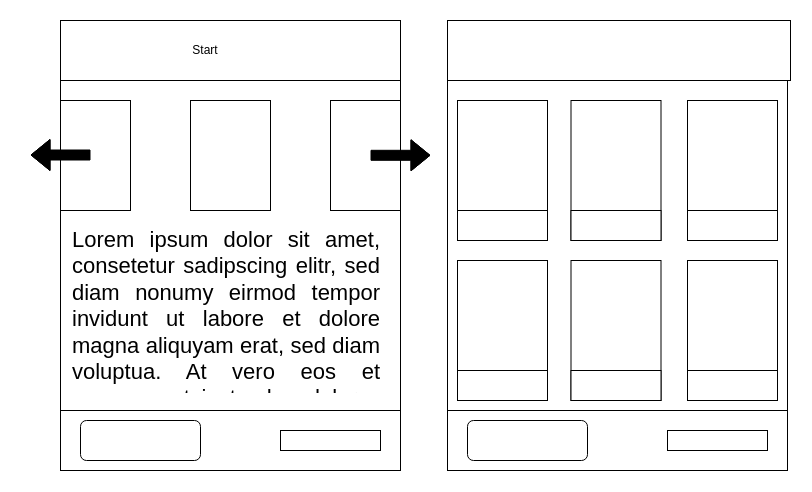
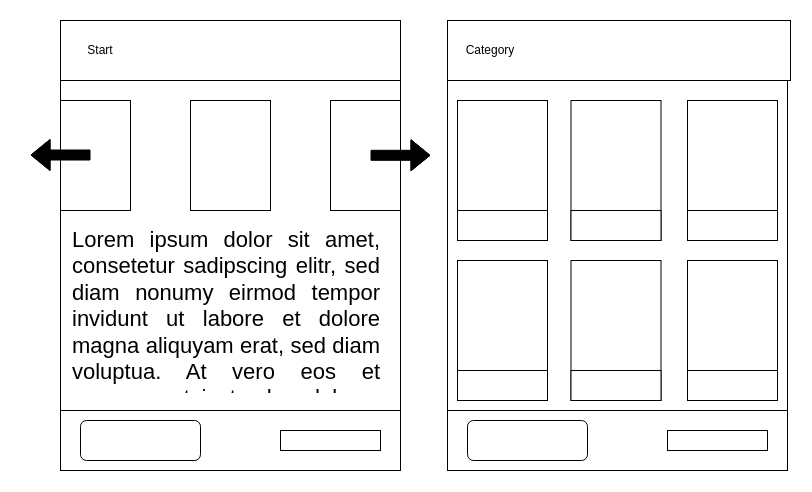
(206, 51) -> (101, 51)
none -> (491, 51)
